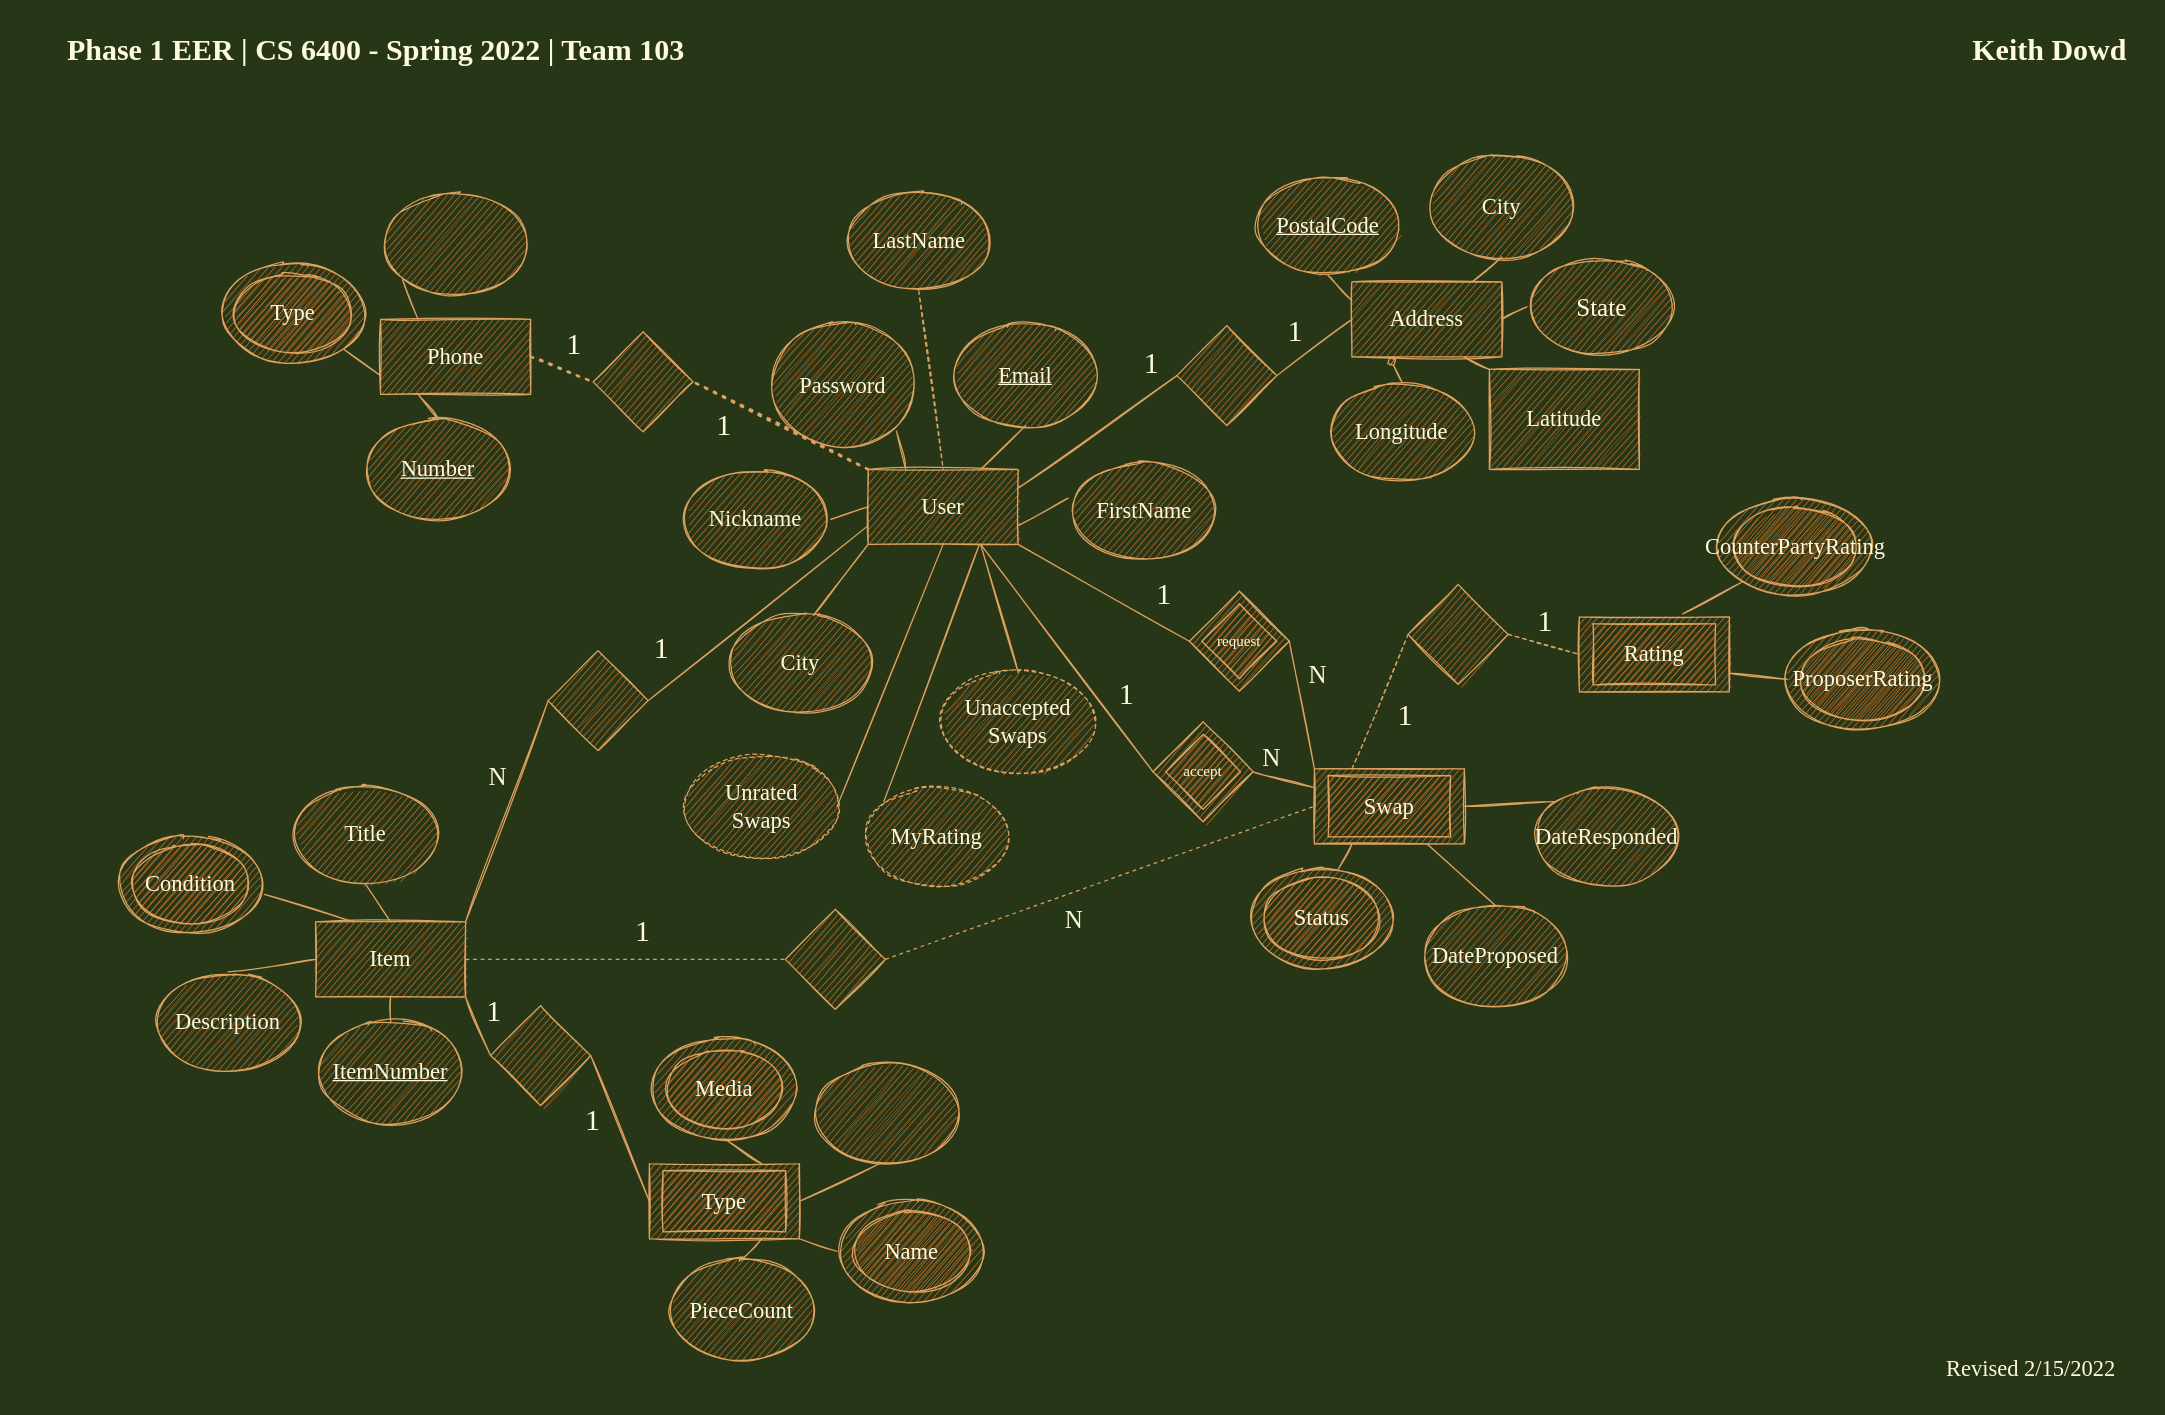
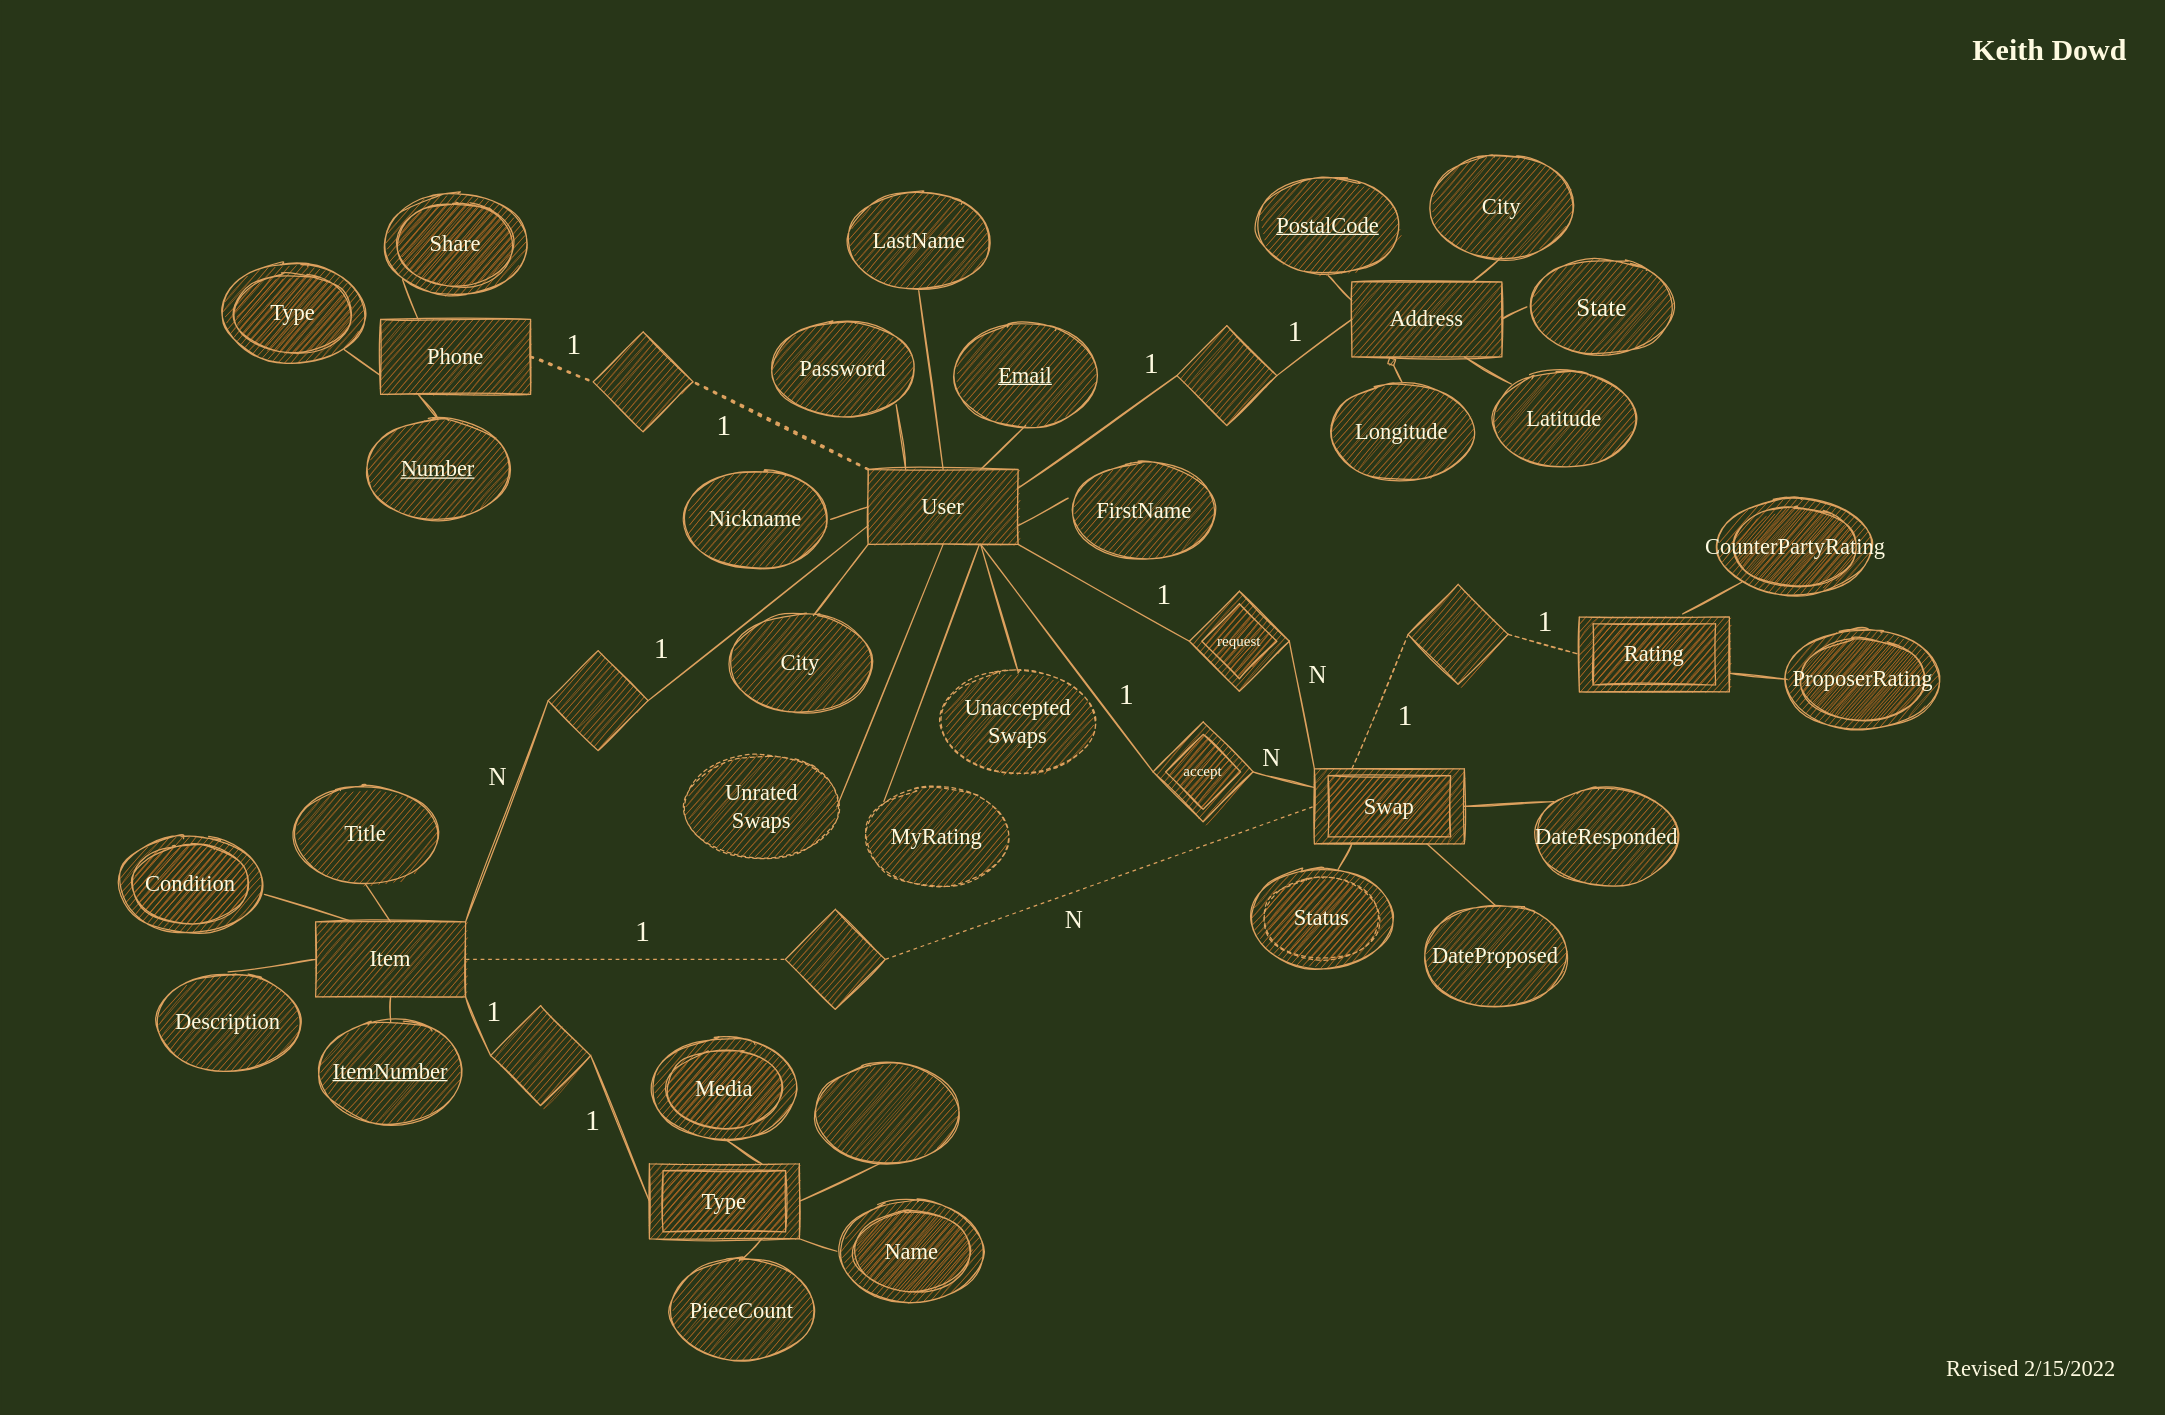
(376, 51) -> none
none -> (456, 244)
(931, 380) -> (931, 380)
(843, 385) -> (843, 369)
(1564, 419) -> (1564, 419)
(1322, 918) -> (1322, 918)
